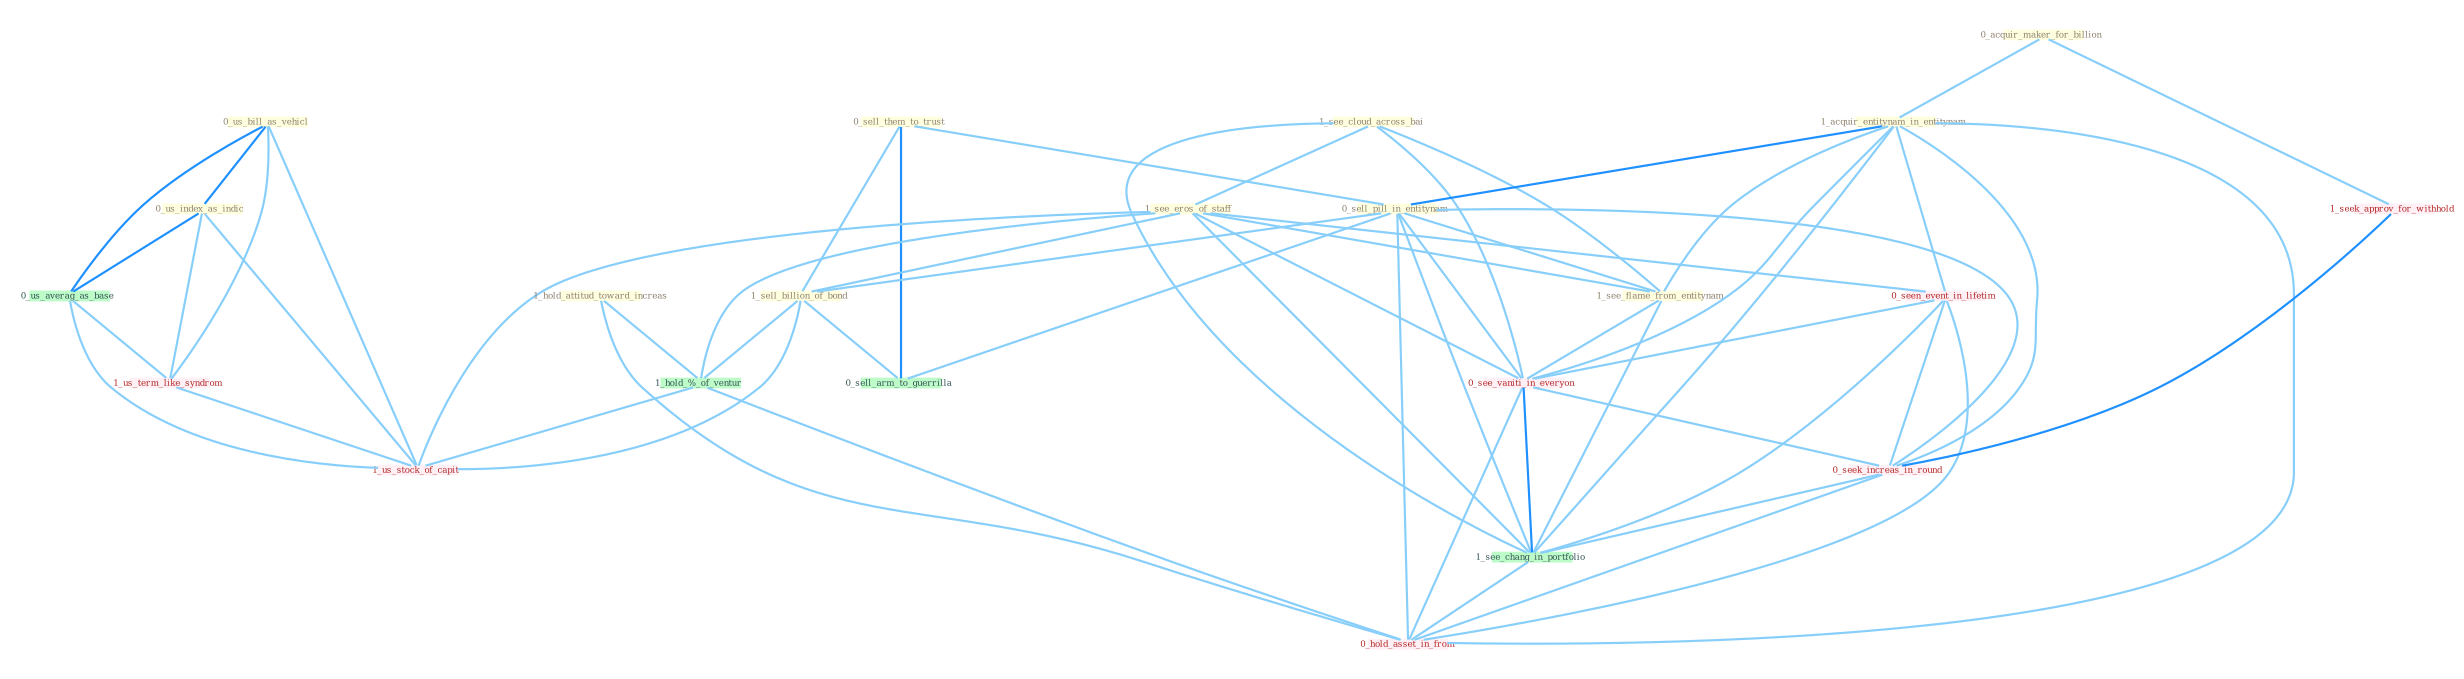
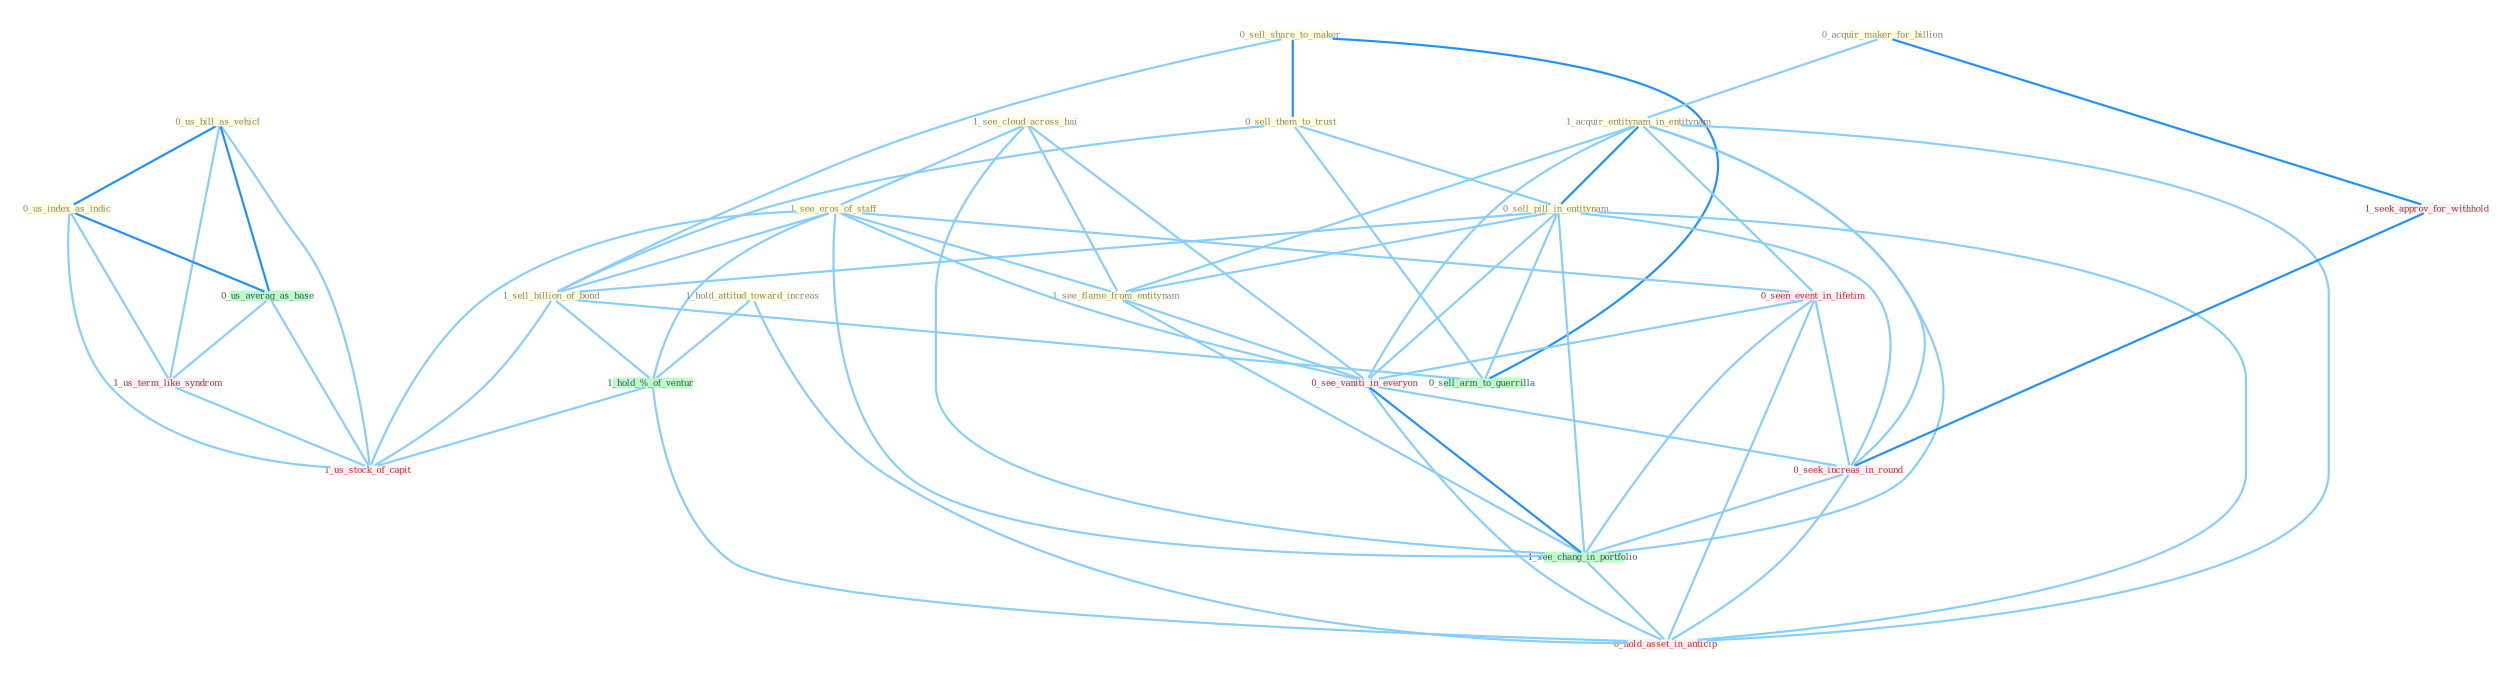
none -> (1293, 35)
(2219, 122) -> (2157, 122)
(901, 259) -> (1407, 278)
(1408, 644) -> (1667, 644)
